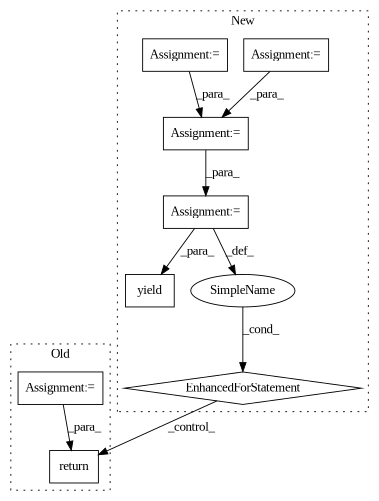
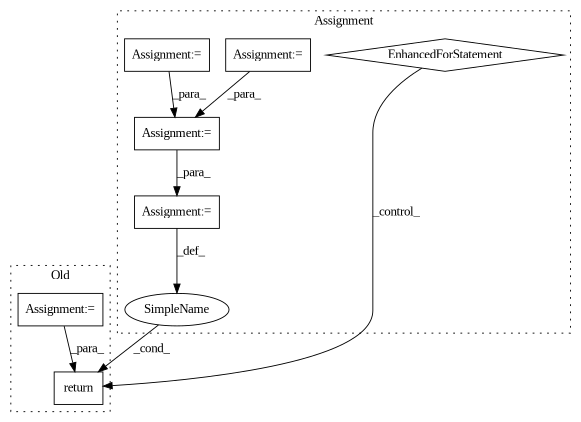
(243, 21) -> (344, 21)
(150, 291) -> none
(243, 335) -> (132, 346)
